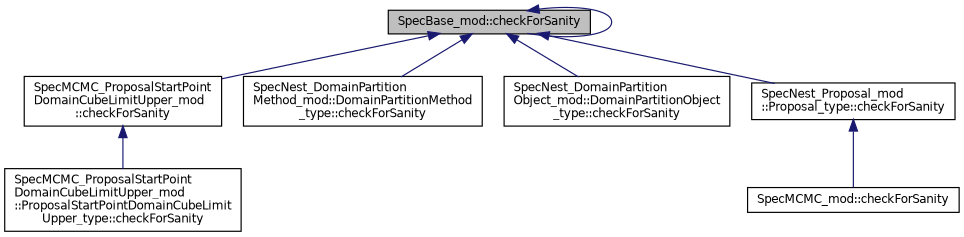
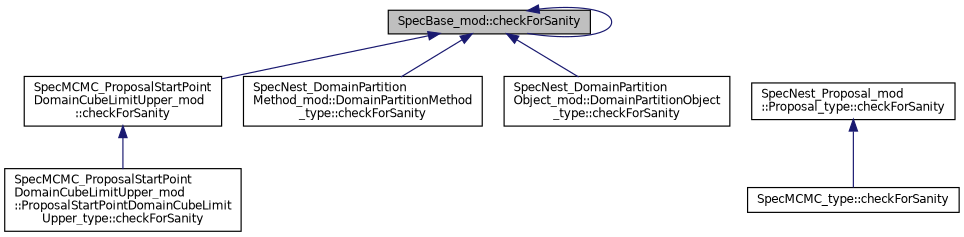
(662, 60) -> none
(853, 200) -> (853, 200)
